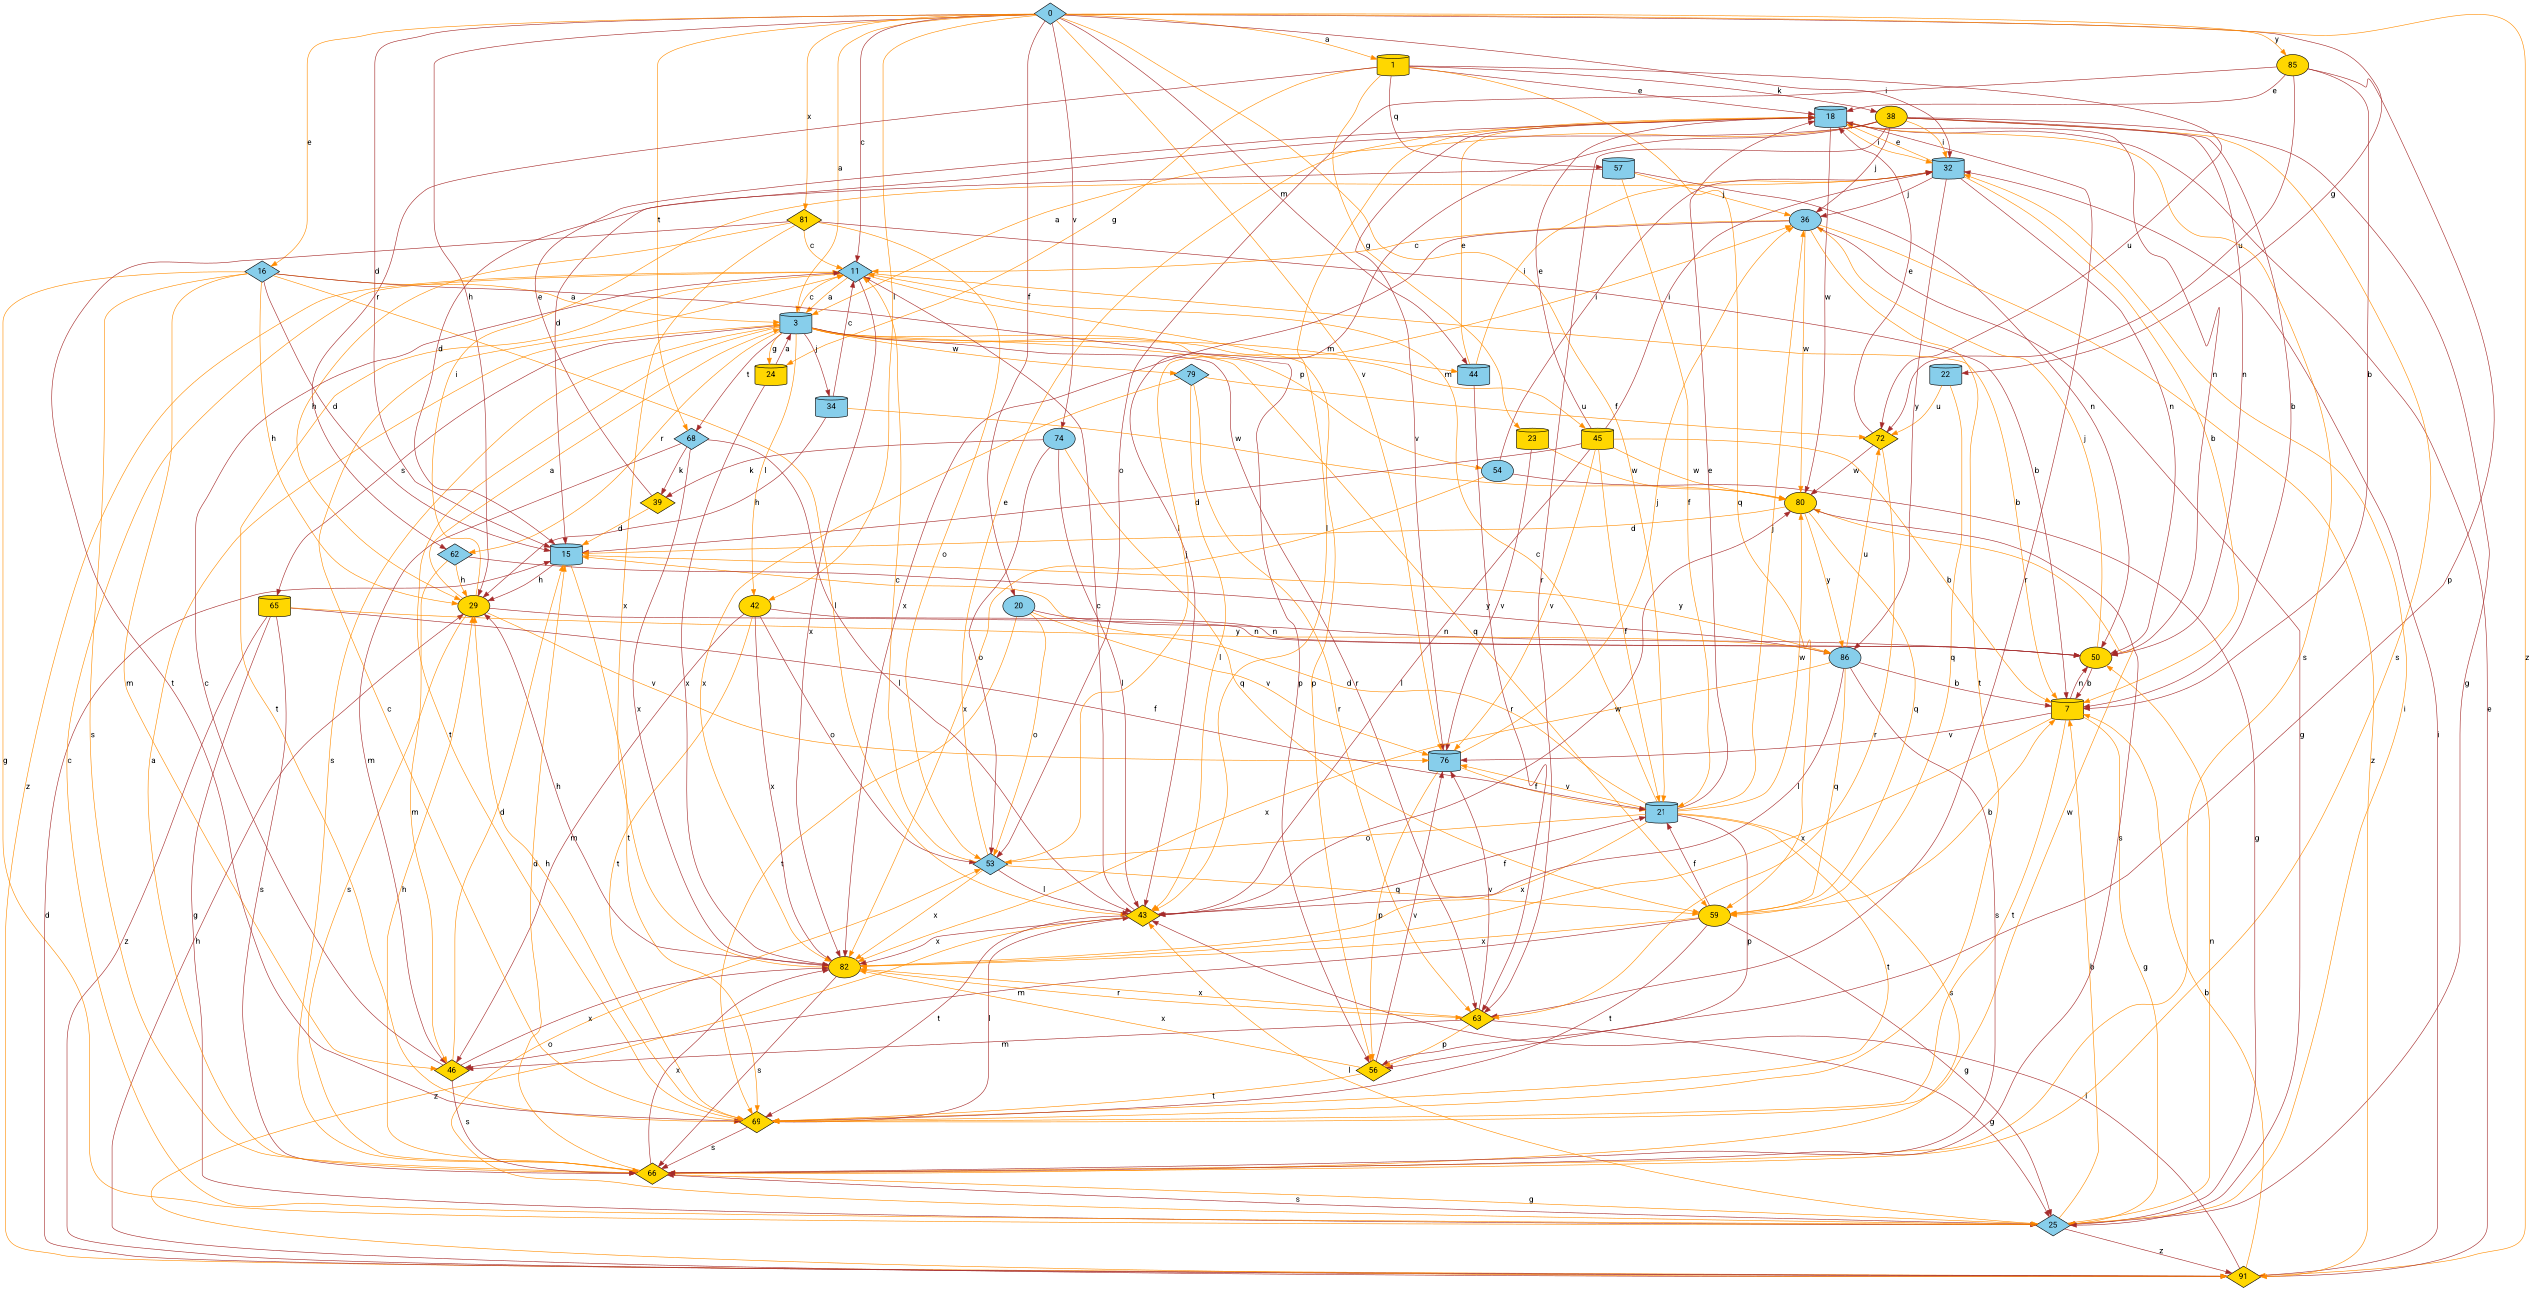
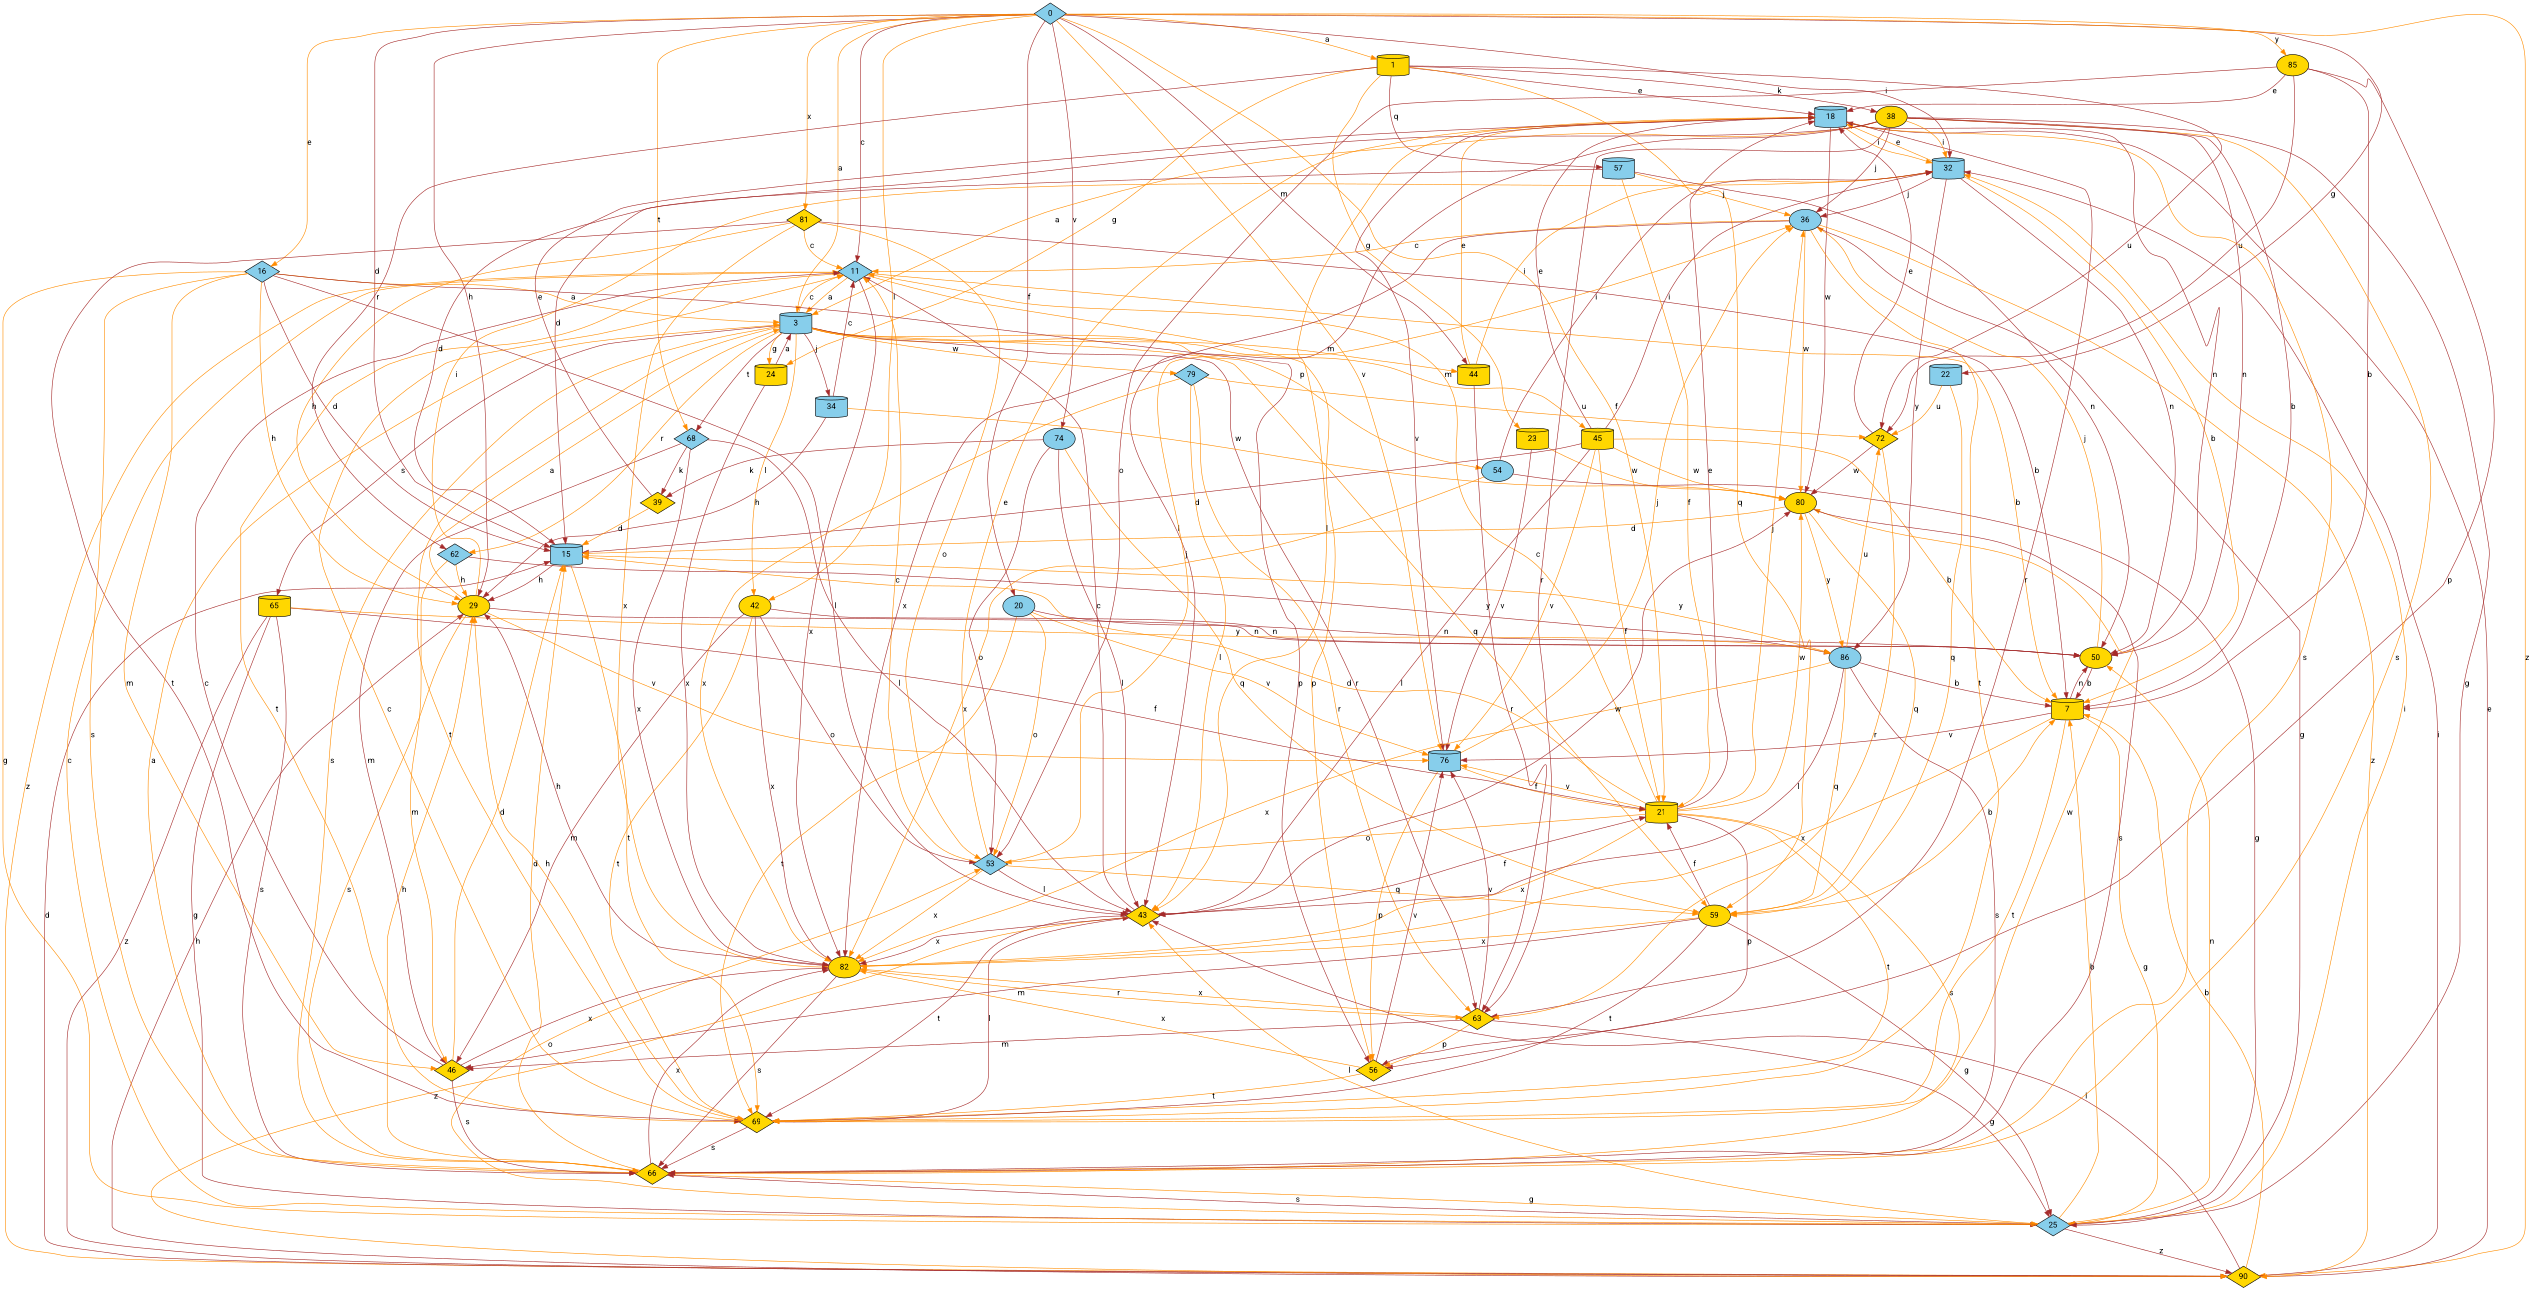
(1474, 375) -> (1474, 375)
(813, 494) -> (813, 494)
(1662, 812) -> (1662, 812)
(2244, 1277) -> (2244, 1277)
